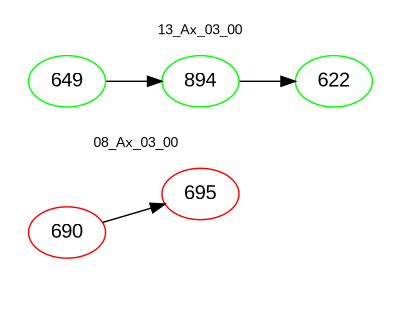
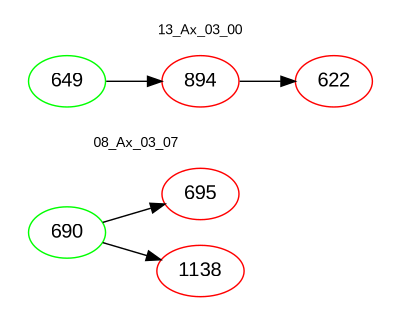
(200, 81) -> (200, 81)
(334, 81) -> (334, 81)
(136, 143) -> (136, 143)
(67, 233) -> (67, 233)
none -> (200, 271)
